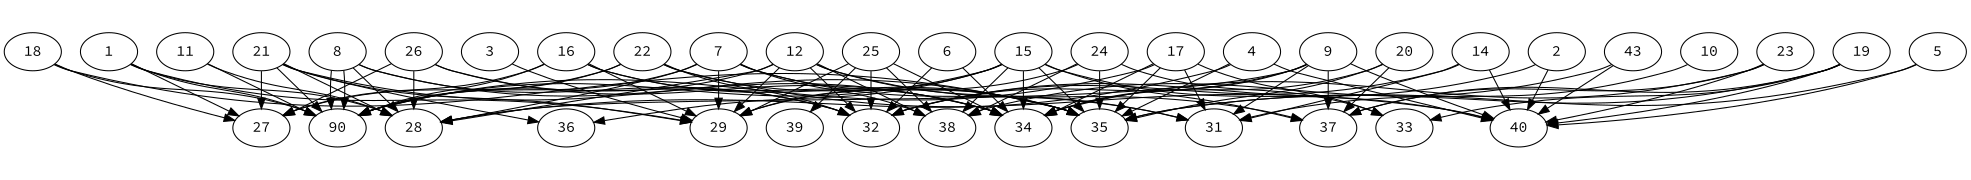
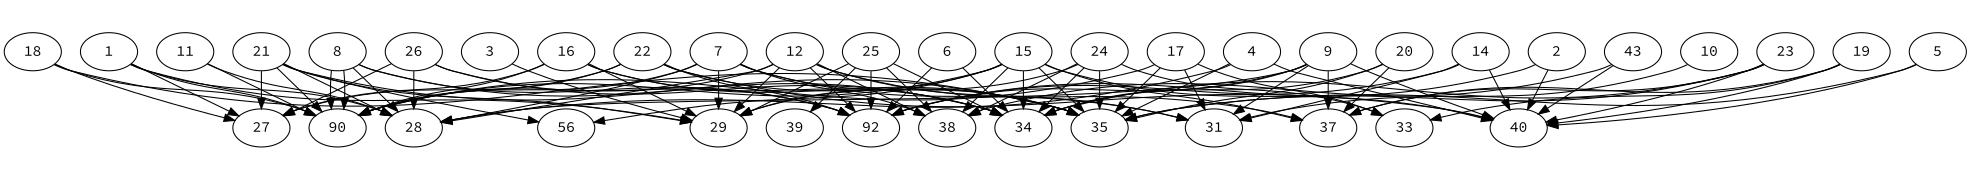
(1105, 87) -> (1065, 86)
(1489, 100) -> (1451, 99)
(566, 128) -> (566, 128)
(871, 128) -> (871, 128)
